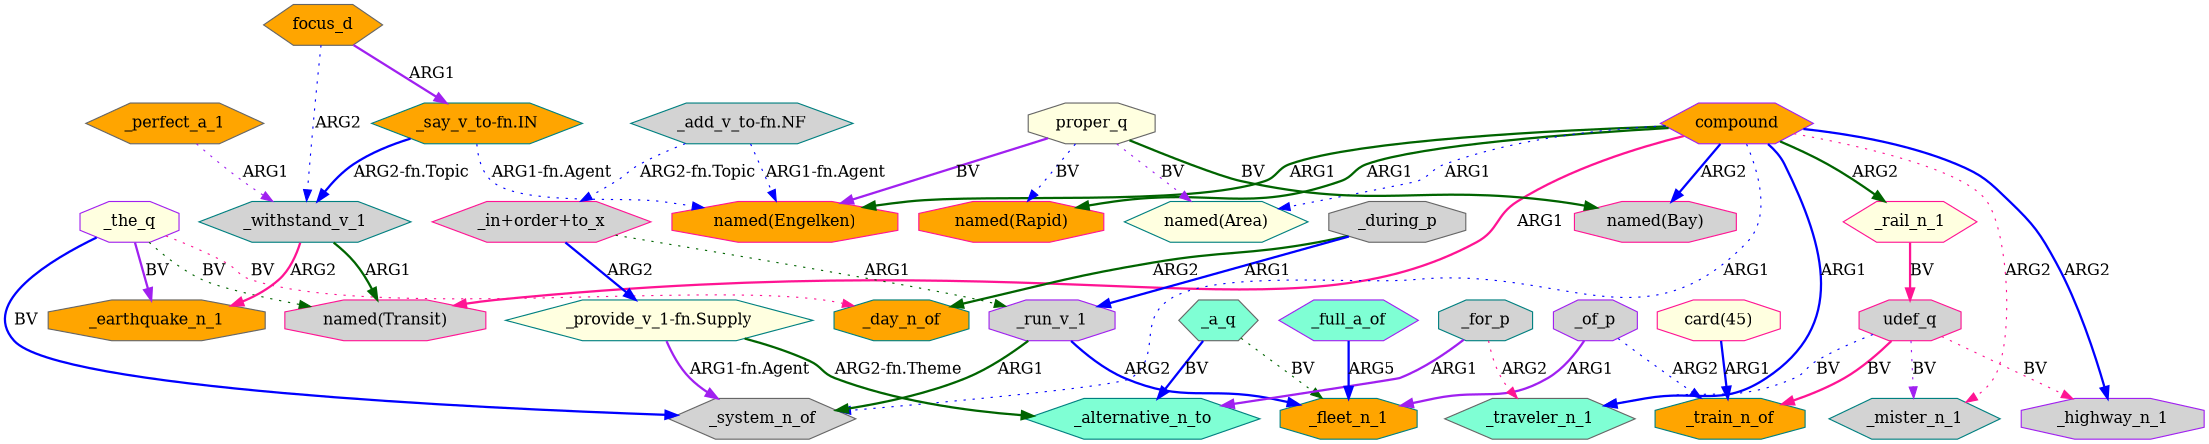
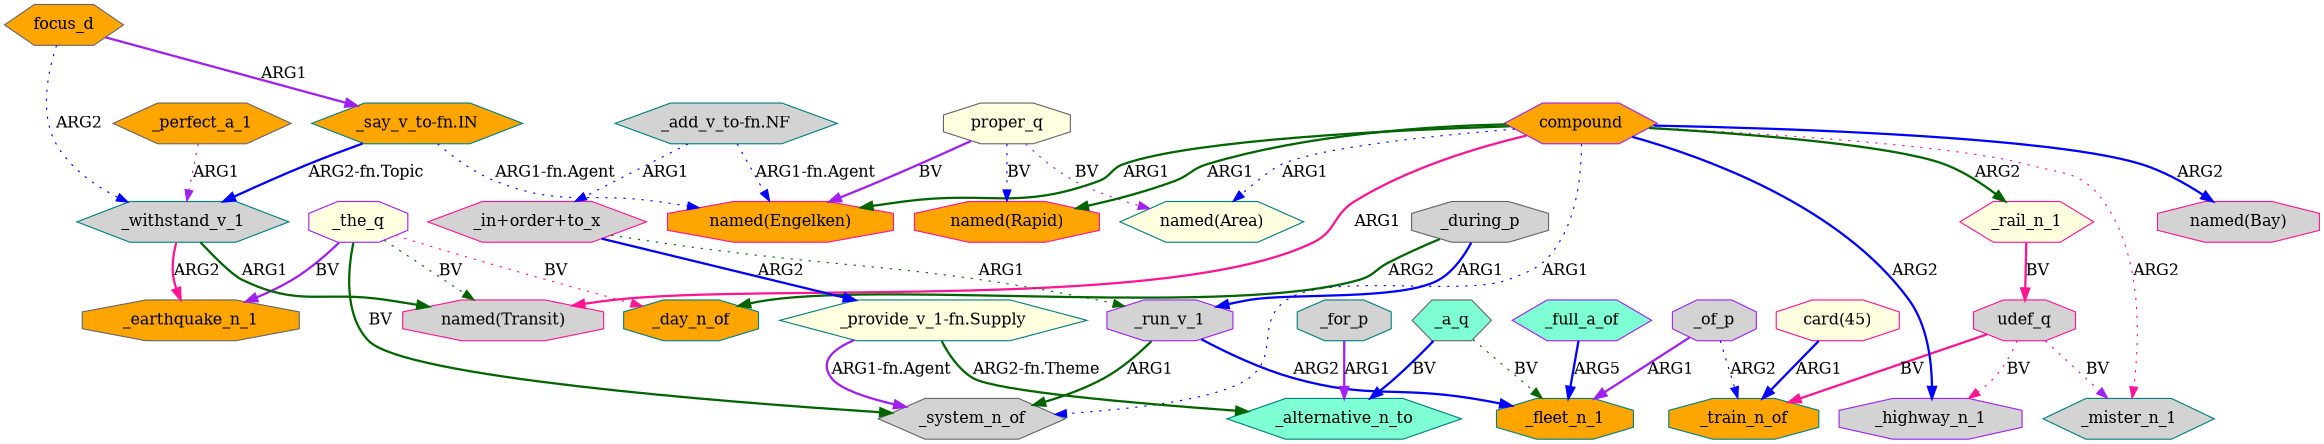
(698, 173) -> (666, 173)
(1388, 196) -> none
(261, 391) -> (570, 385)
(1540, 419) -> none
